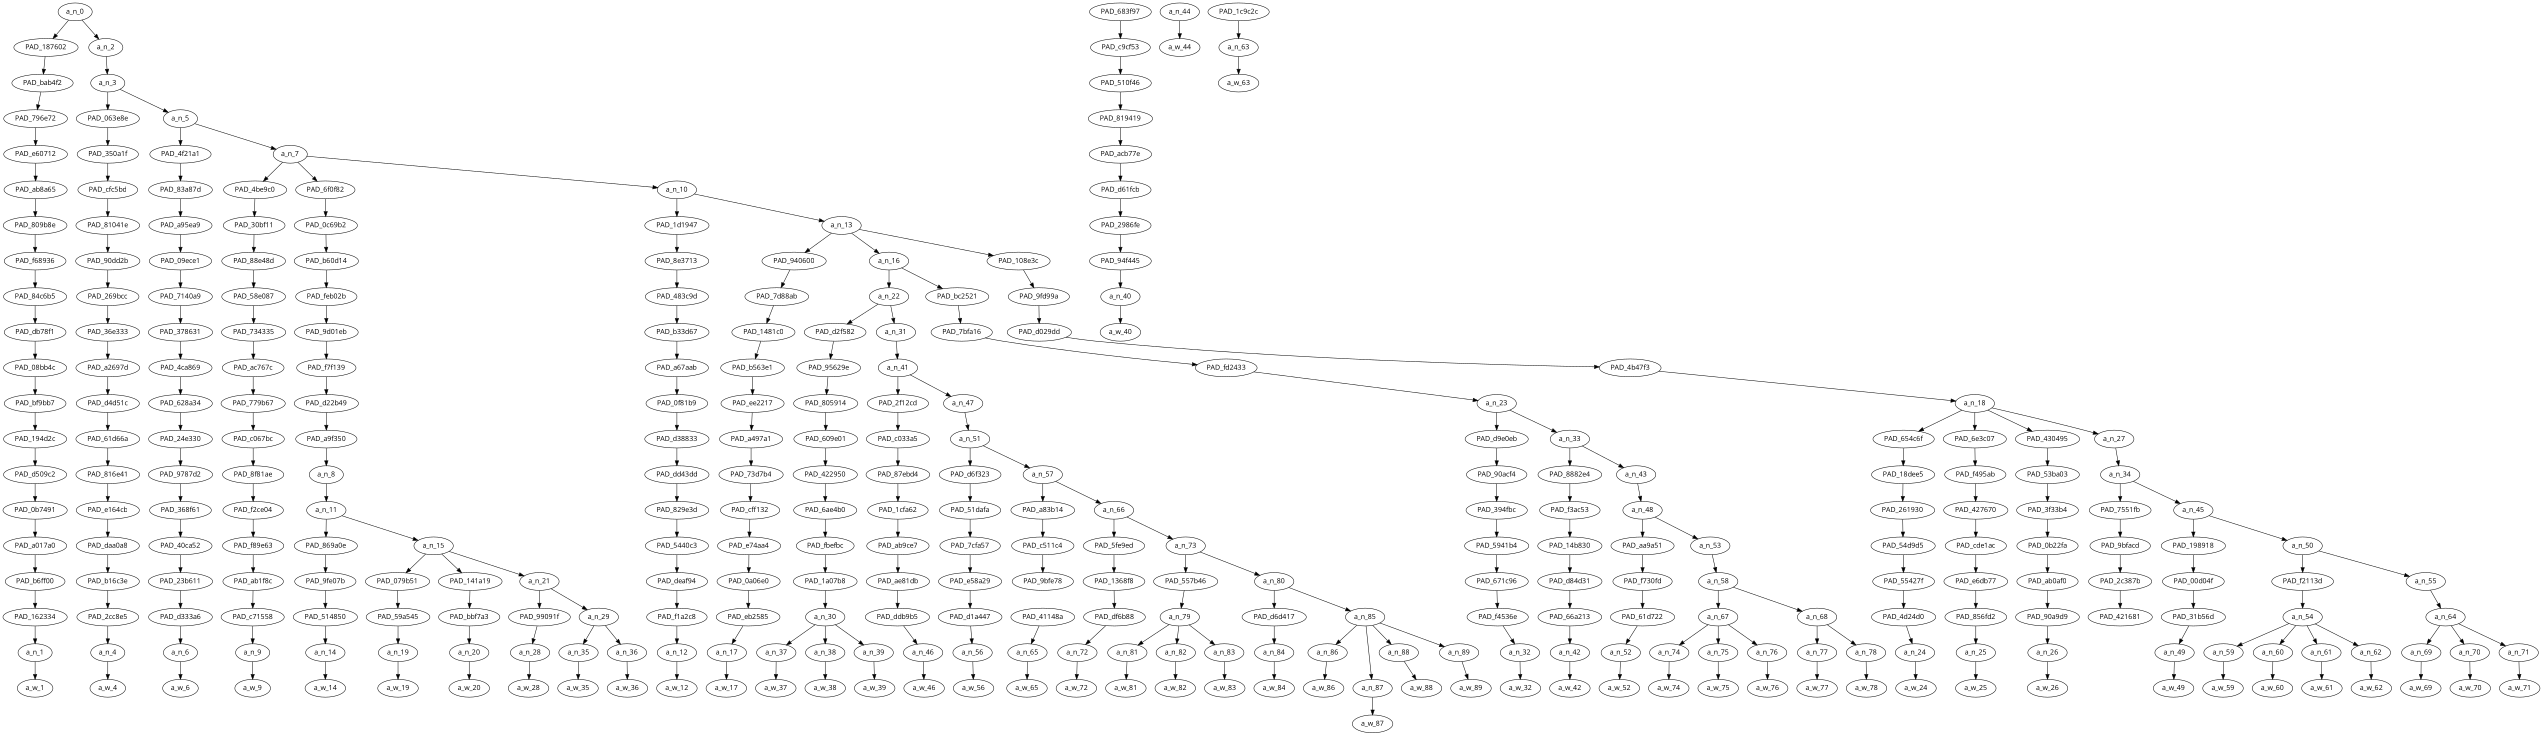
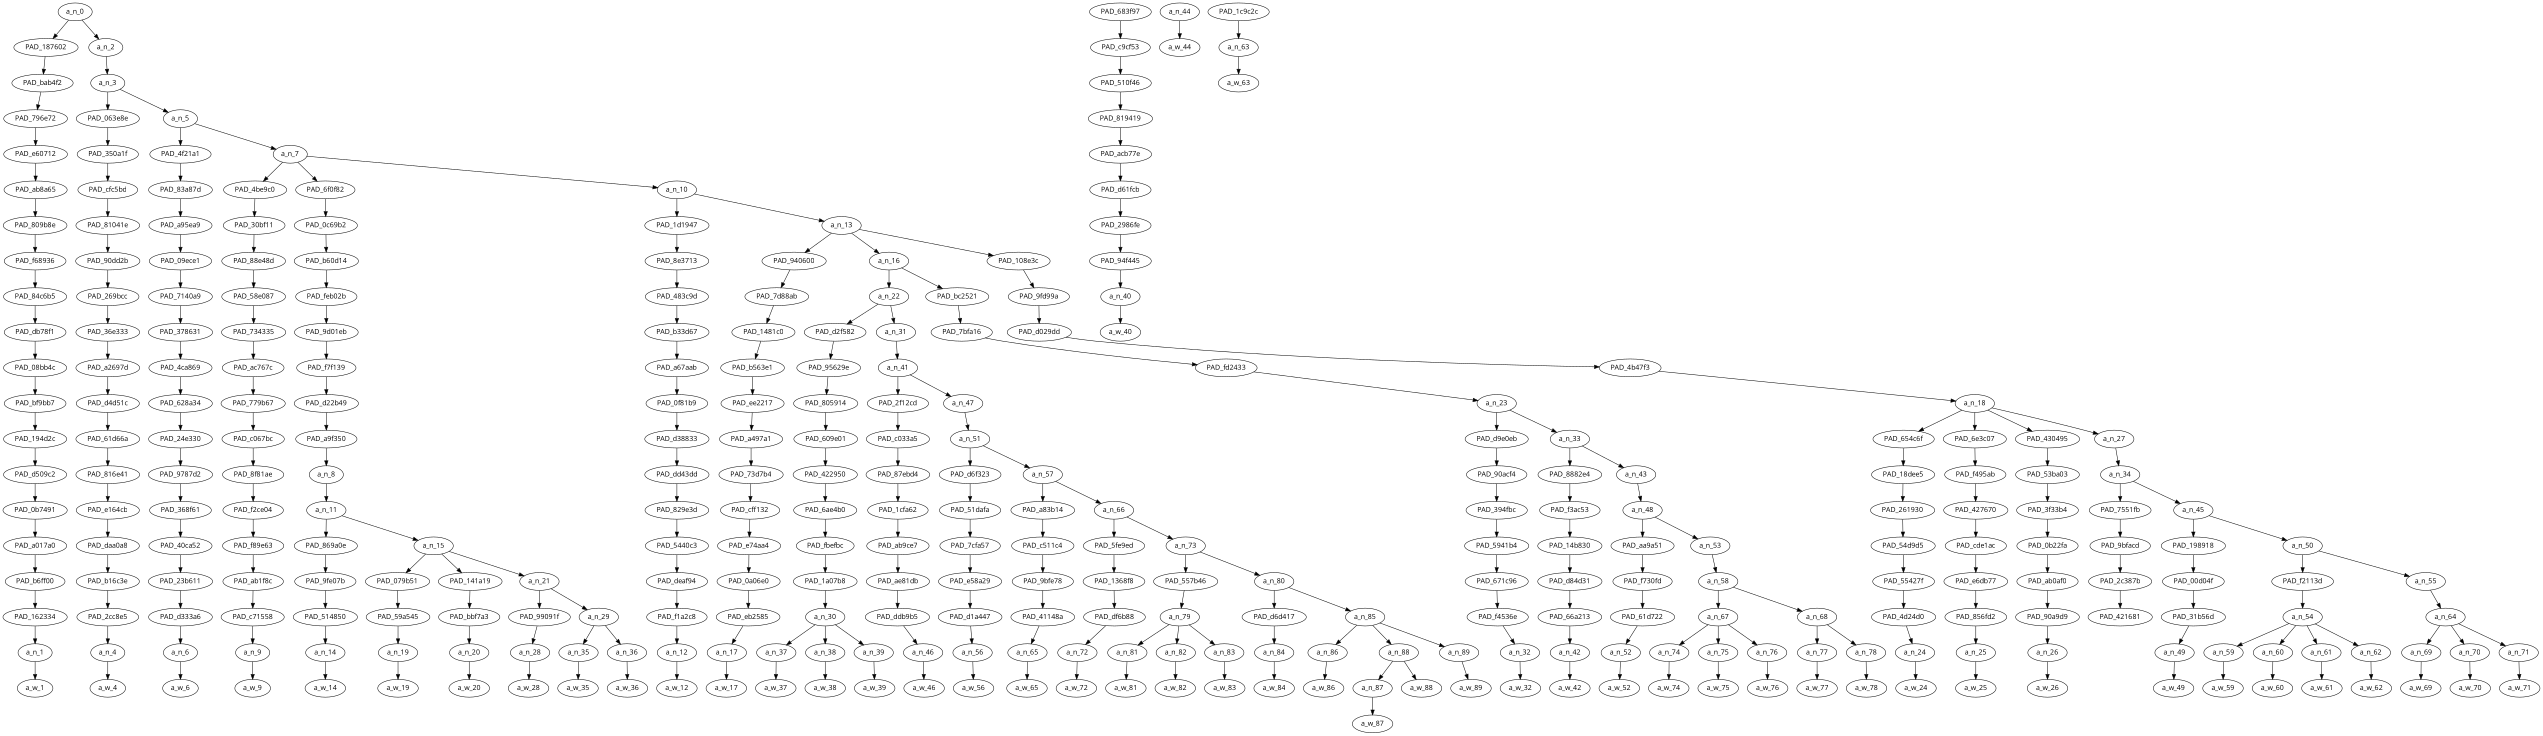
none -> (1043, 597)
(1369, 650) -> (1387, 668)
